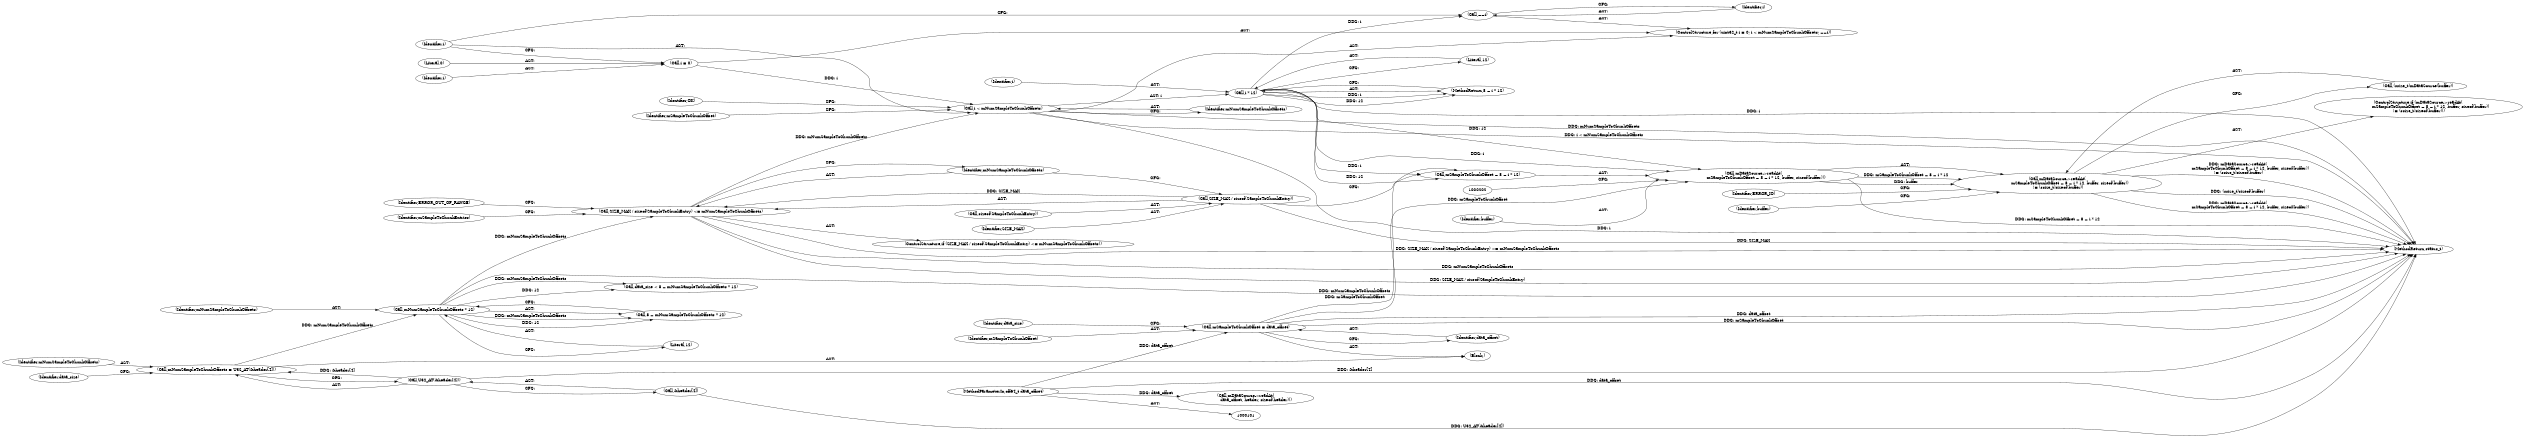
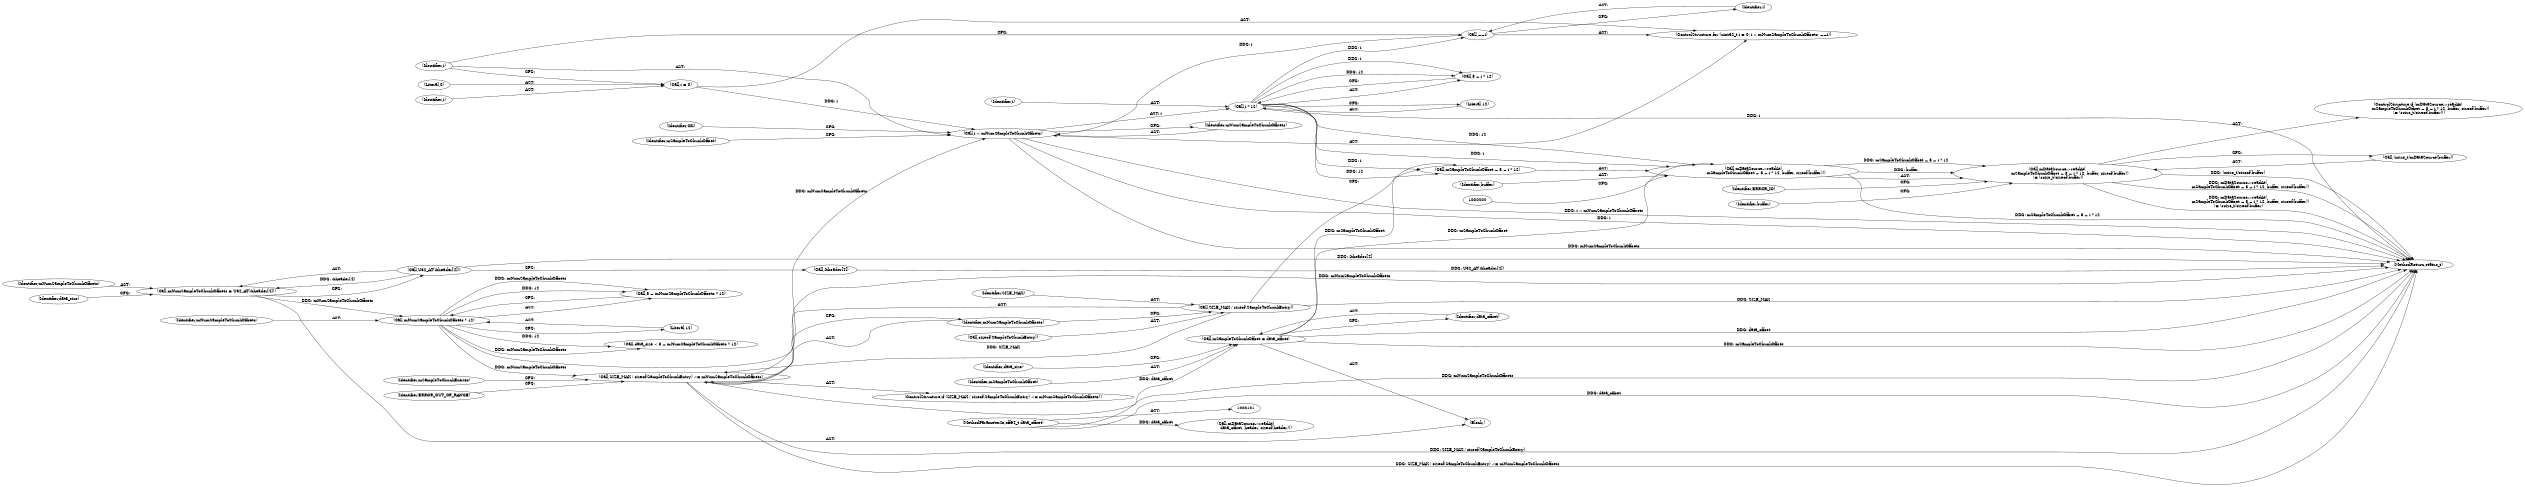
none -> (1250, 55)
(1478, 91) -> (1478, 77)
(564, 386) -> none
